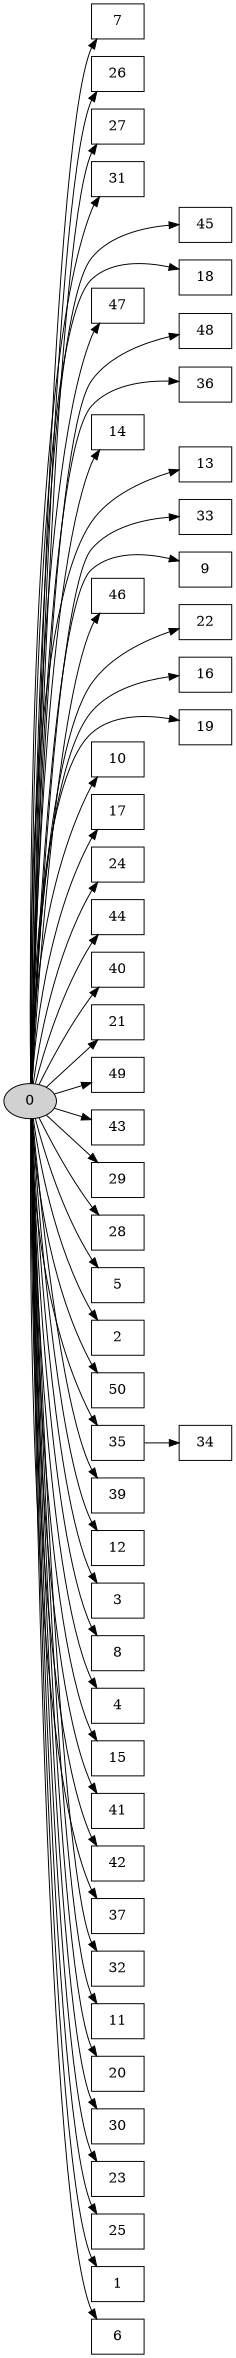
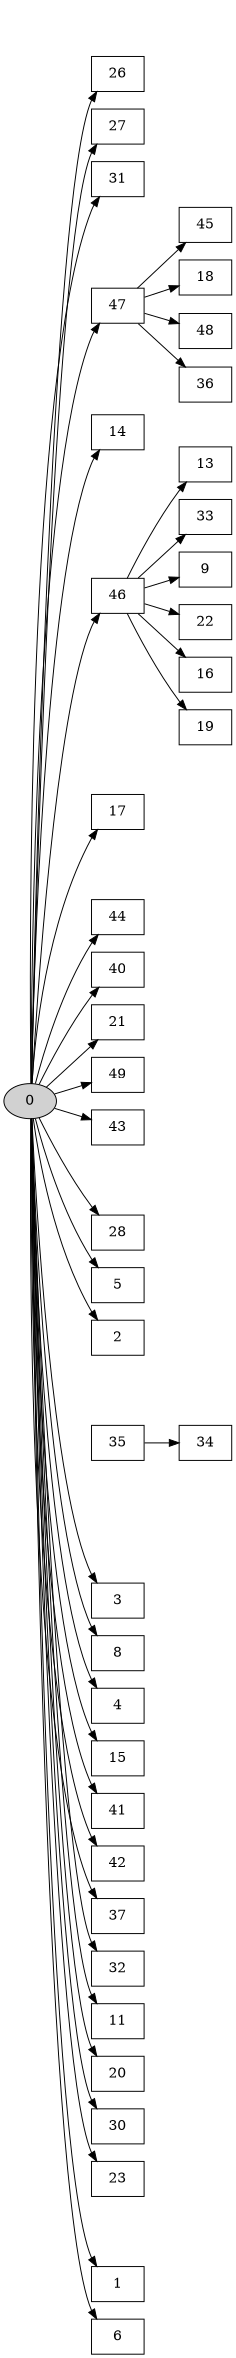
(118, 21) -> none
(43, 625) -> (158, 269)
(40, 638) -> (157, 293)
(49, 685) -> (157, 317)
(46, 701) -> (158, 342)
(74, 723) -> (157, 608)
(77, 738) -> (158, 632)
(41, 752) -> (152, 533)
(118, 759) -> none
(53, 771) -> (158, 560)
(50, 784) -> (157, 584)
(47, 863) -> (152, 659)
(118, 865) -> none
(118, 1180) -> none
(46, 1271) -> none
(118, 1390) -> none
(118, 1495) -> none
(118, 1548) -> none
(118, 2232) -> none
